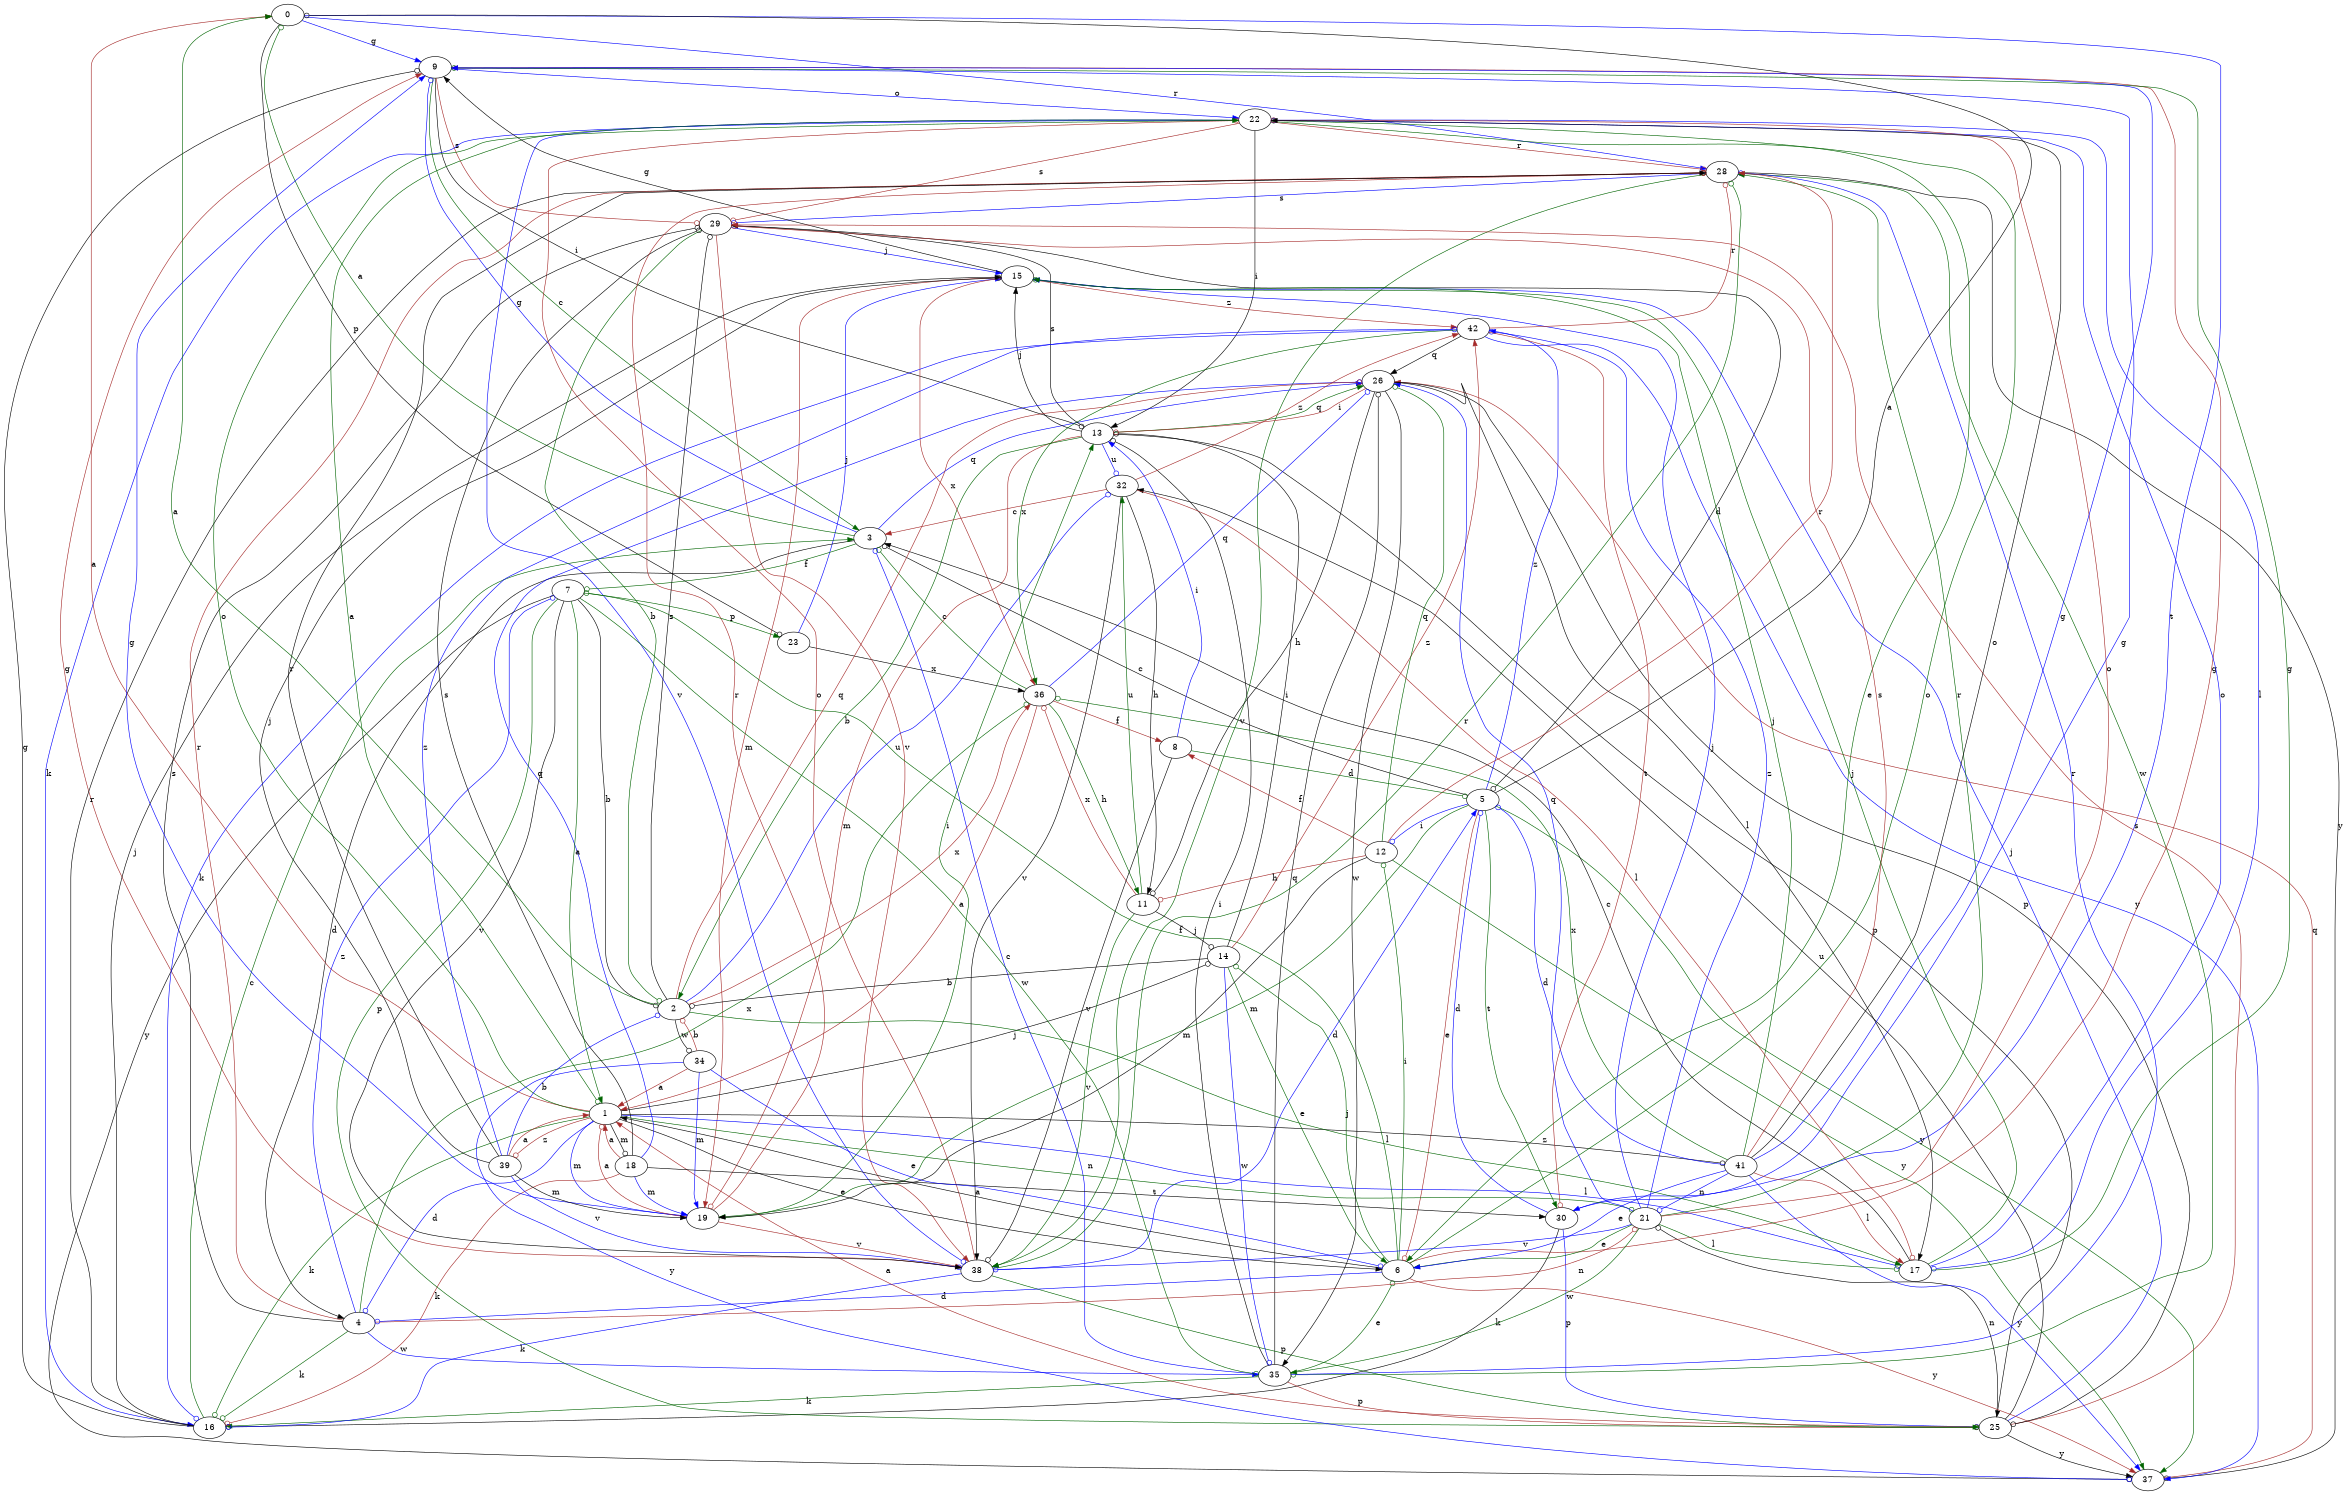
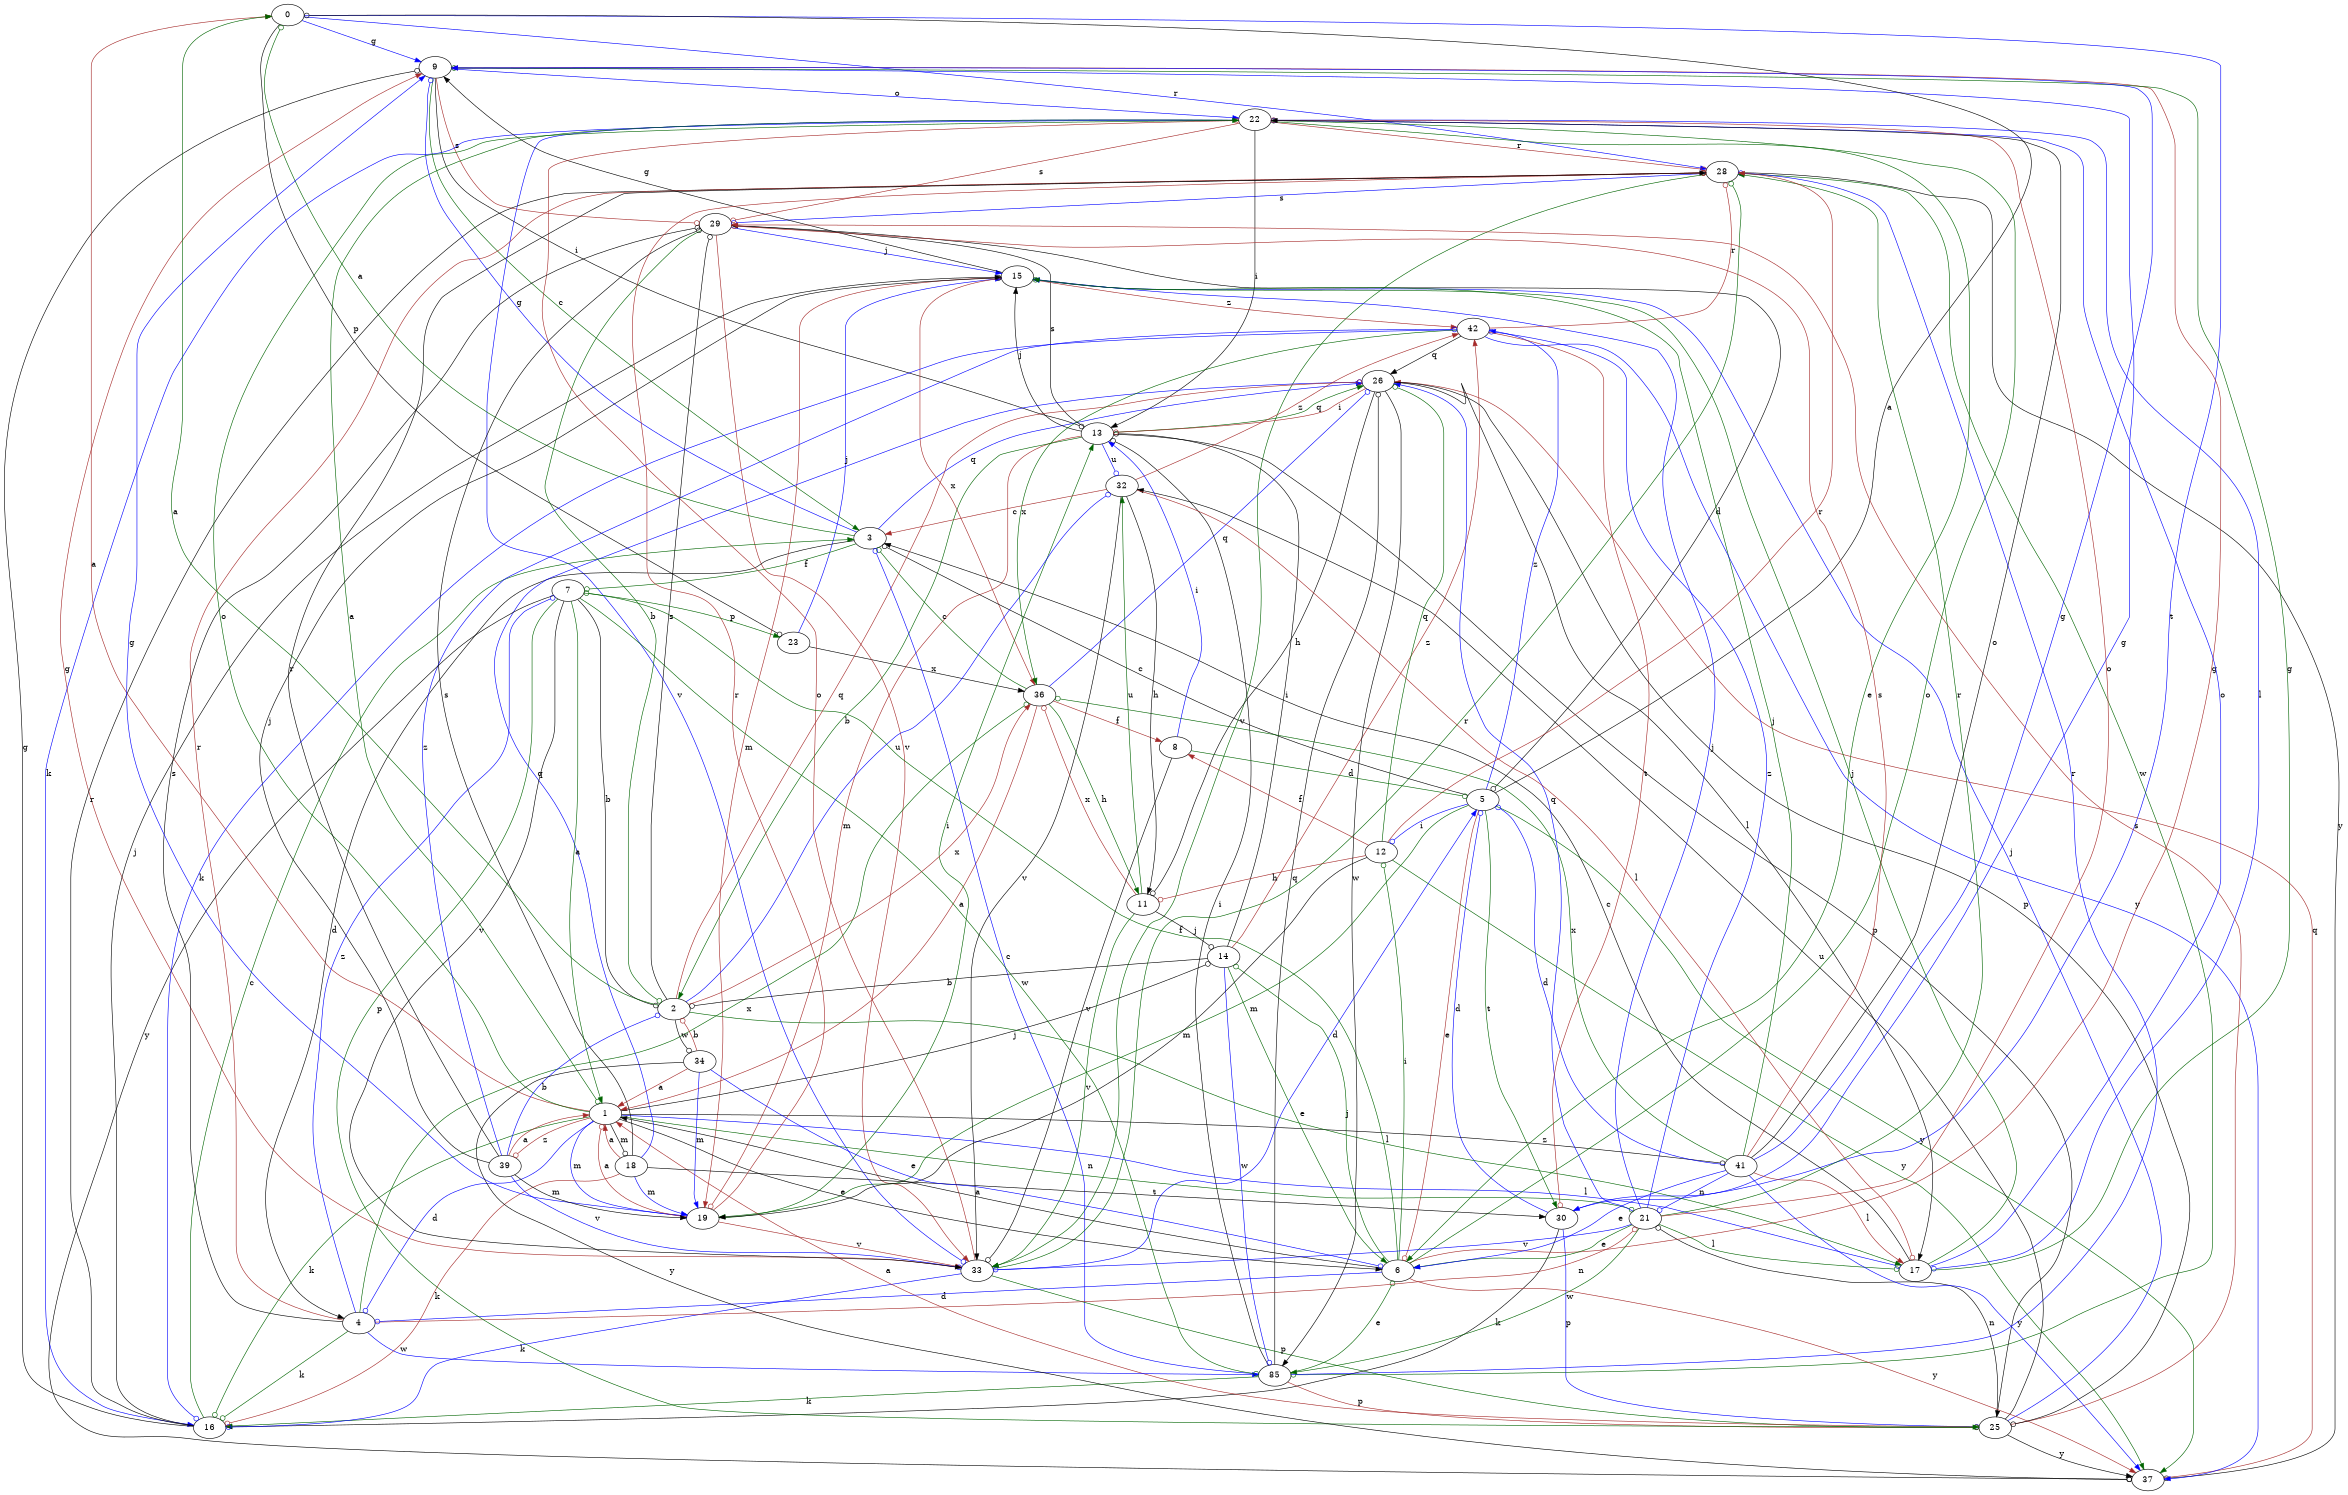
(977, 1271) -> (977, 1271)
(1275, 1375) -> (1275, 1375)
(1149, 1393) -> (1149, 1393)
(925, 1410) -> (925, 1410)
